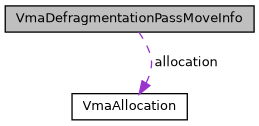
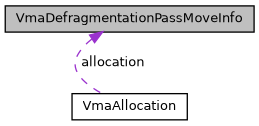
(151, 57) -> (76, 70)
